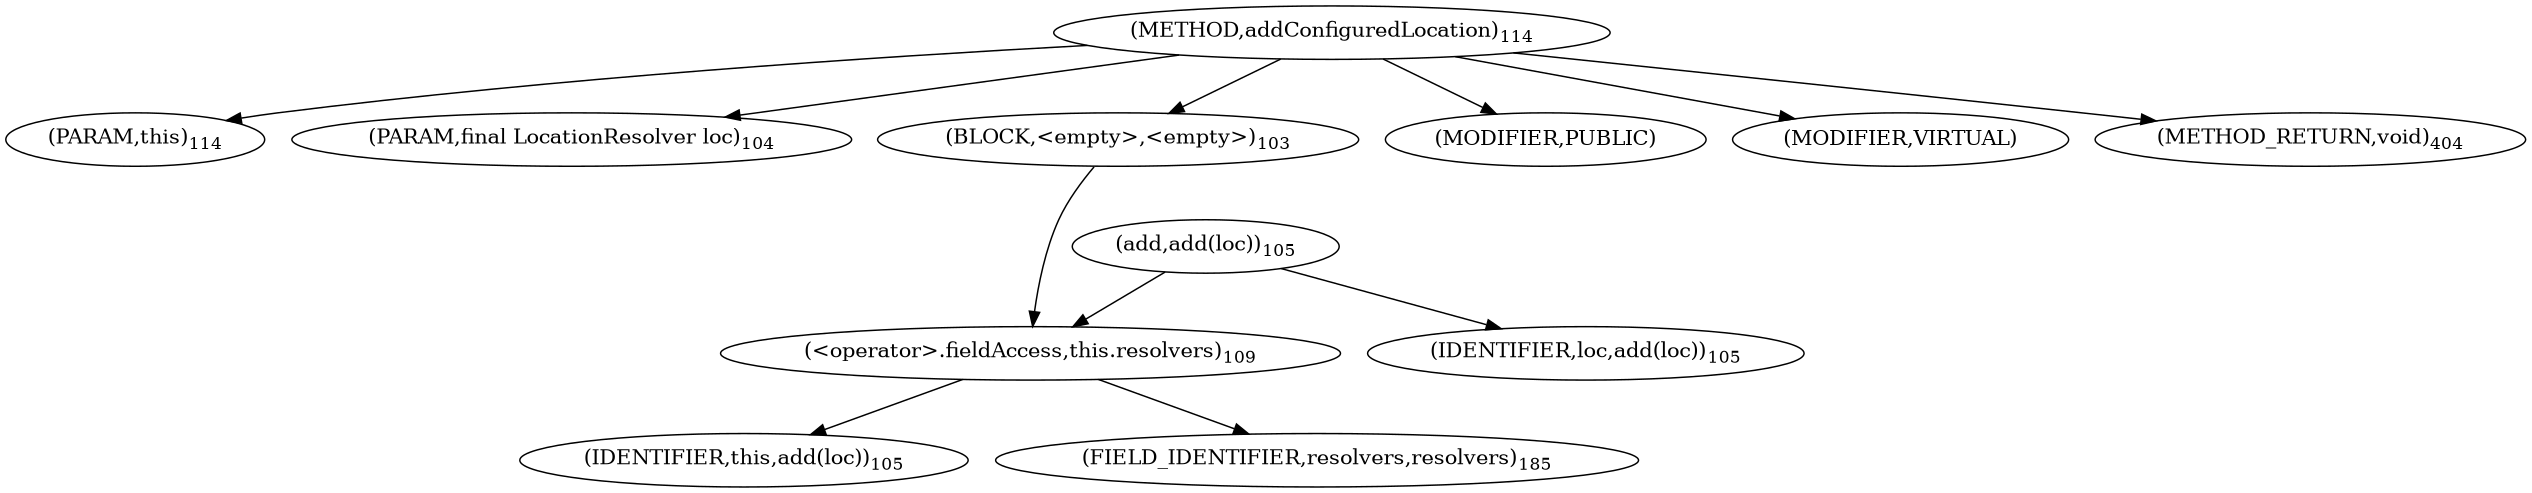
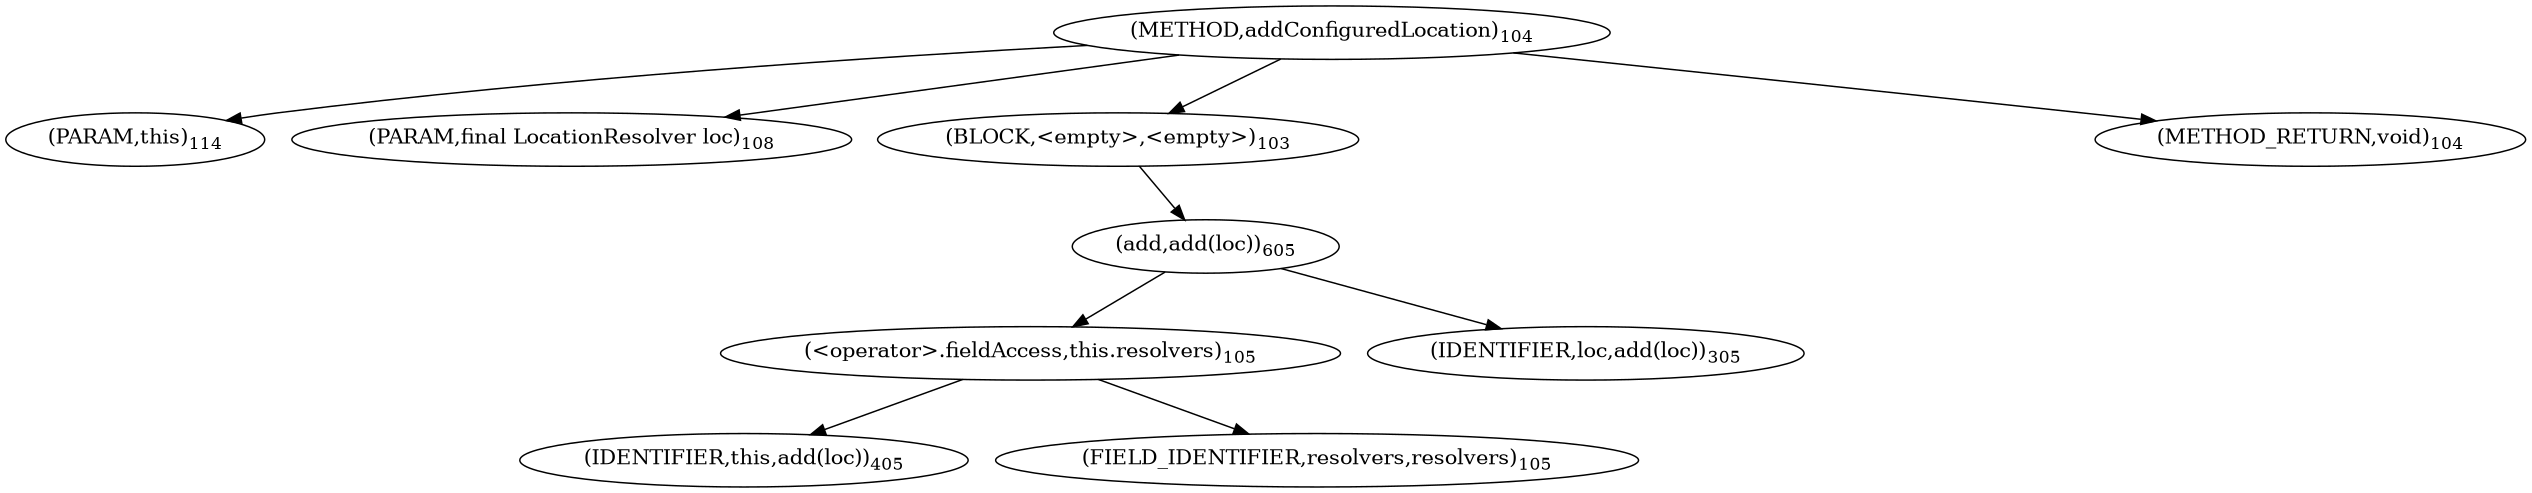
(1517, 30) -> (1517, 30)
(758, 137) -> (758, 137)
(2447, 137) -> (2447, 137)
(1546, 140) -> none
(1901, 140) -> none
(1053, 234) -> (1157, 187)
(1279, 244) -> (1279, 244)
(1240, 351) -> (1240, 351)
(1725, 351) -> (1725, 351)
(887, 458) -> (887, 458)
(1535, 458) -> (1535, 458)
